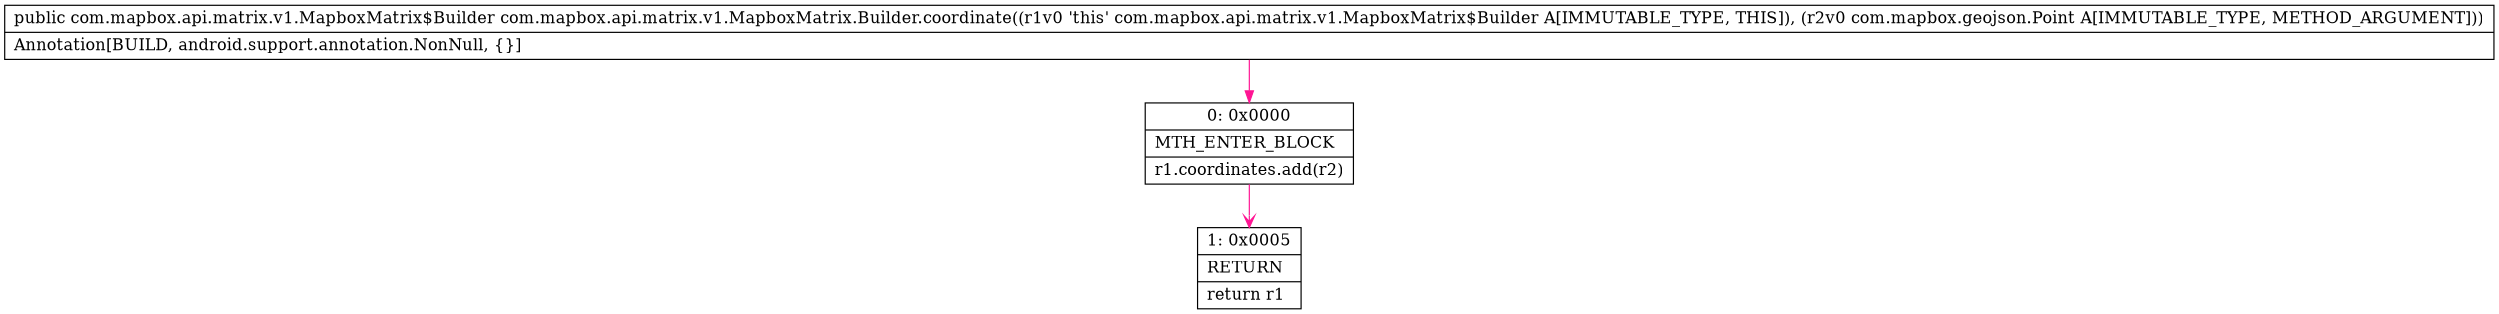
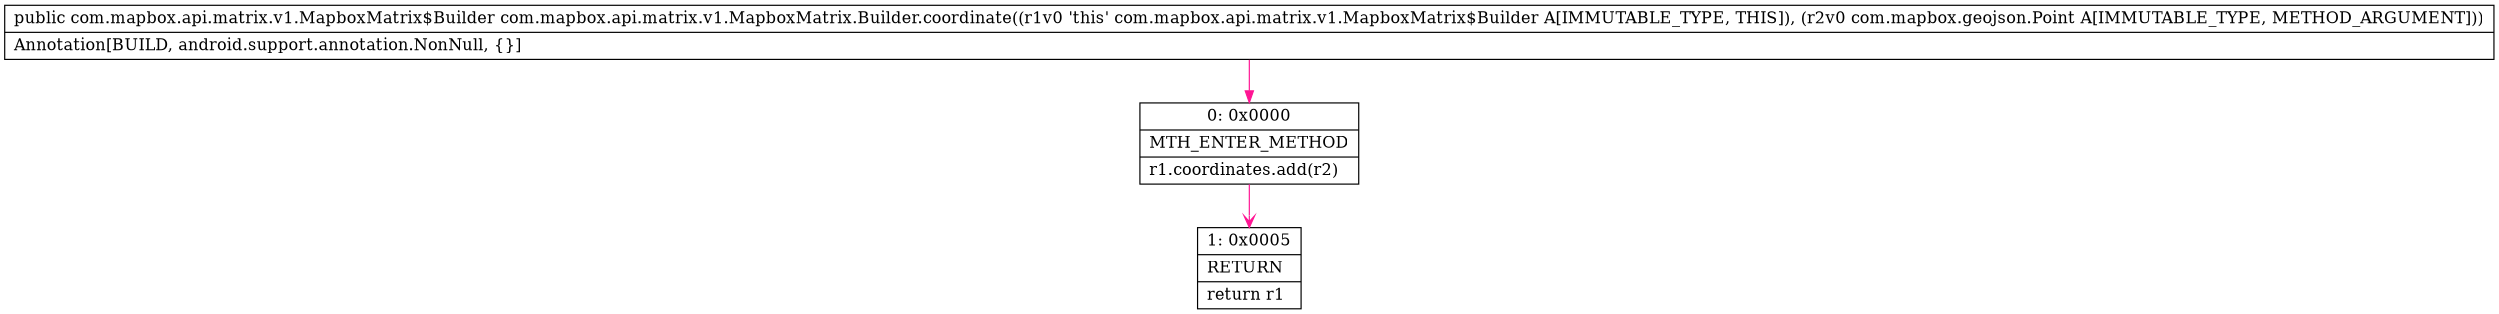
(1245, 143) -> (1249, 143)
